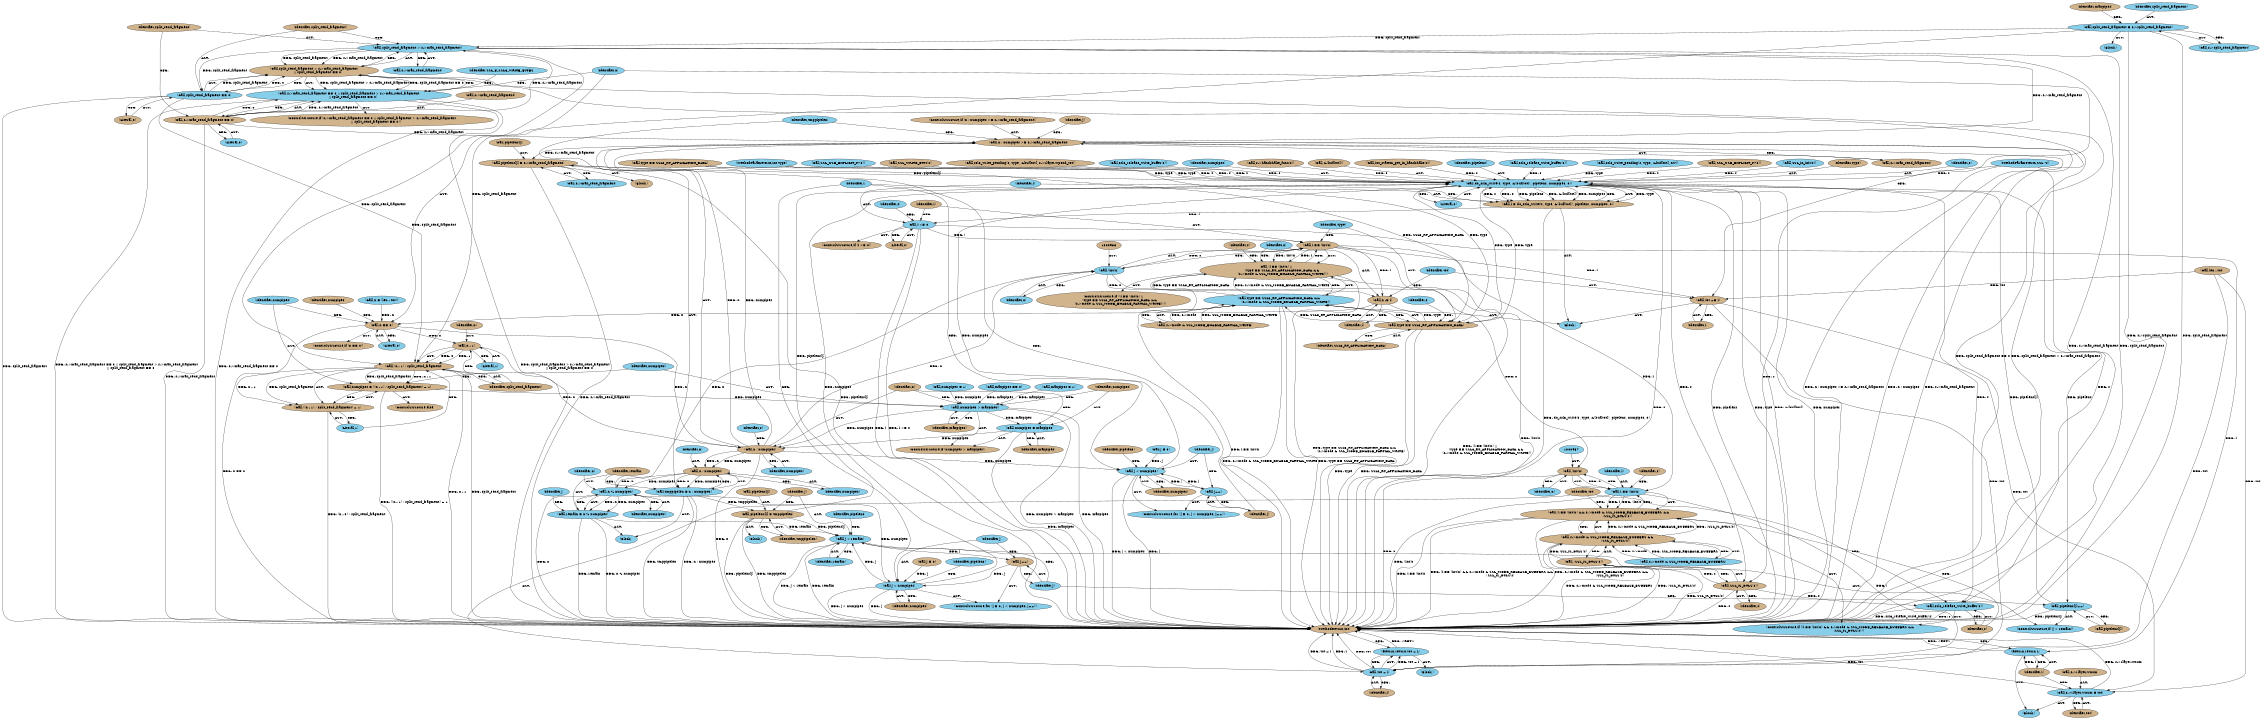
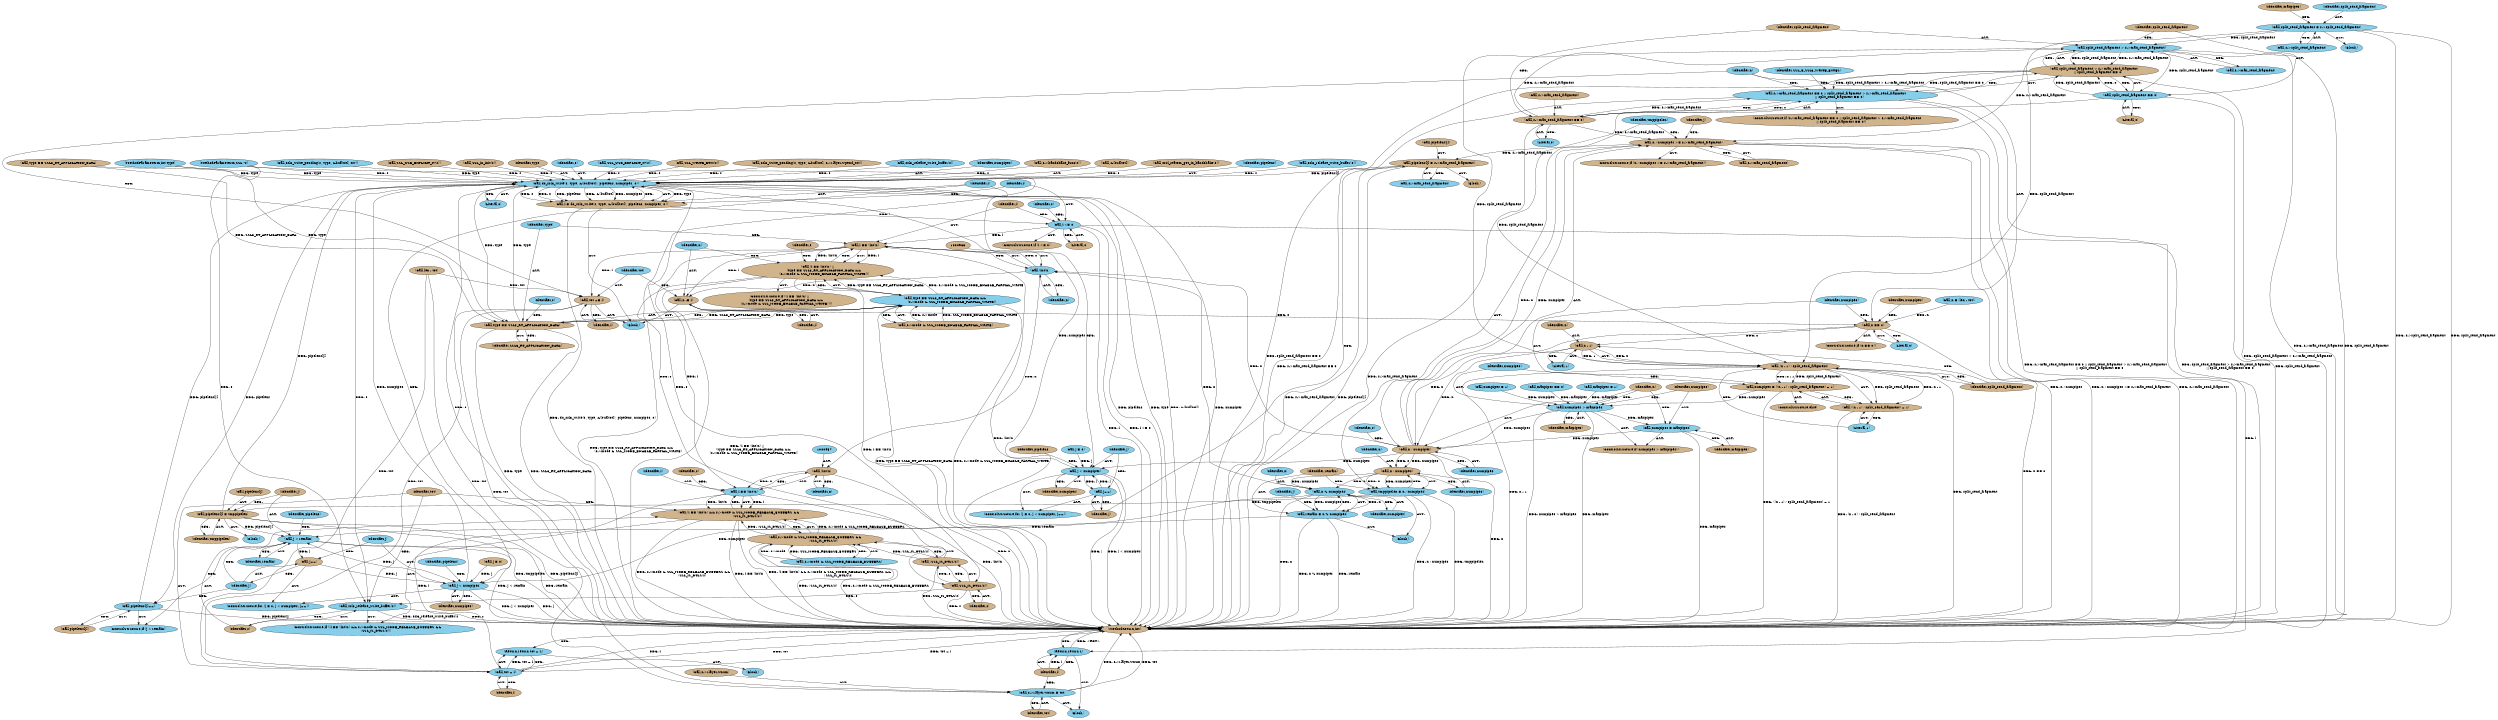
(1005, 131) -> (1669, 152)
(1398, 163) -> (1186, 163)
(1800, 163) -> (480, 163)
(1378, 637) -> none
